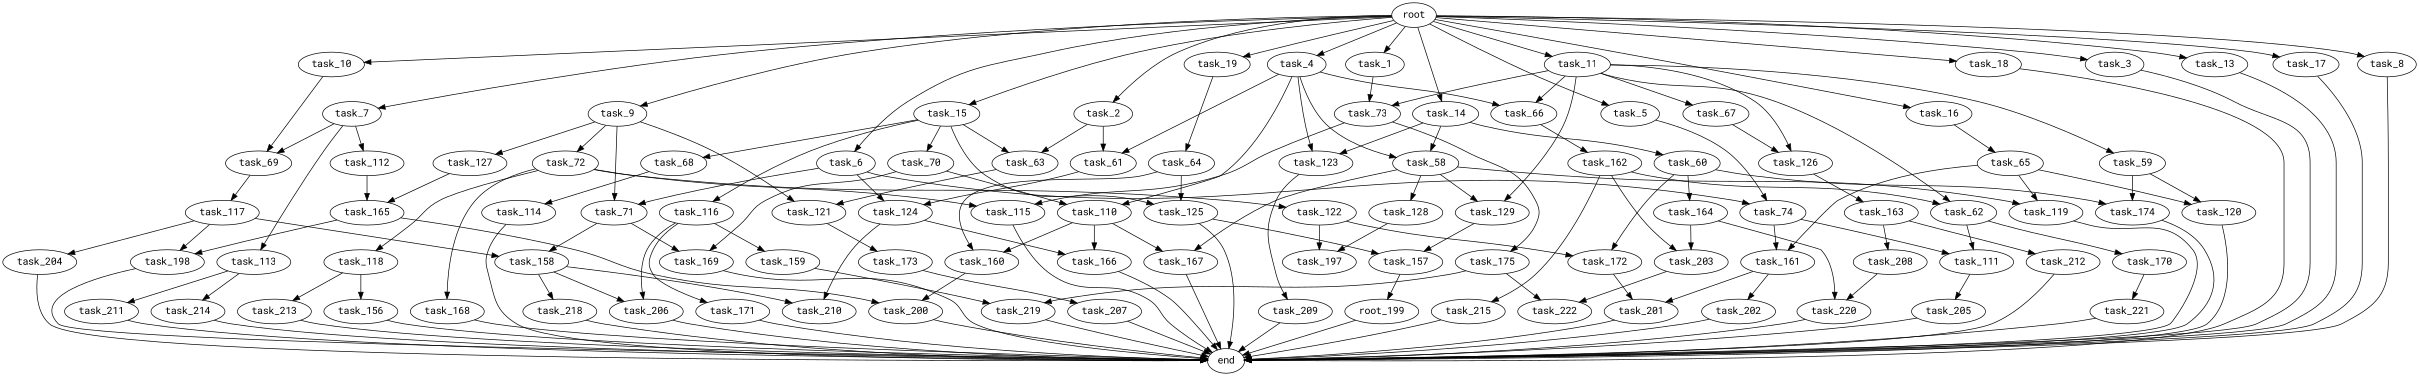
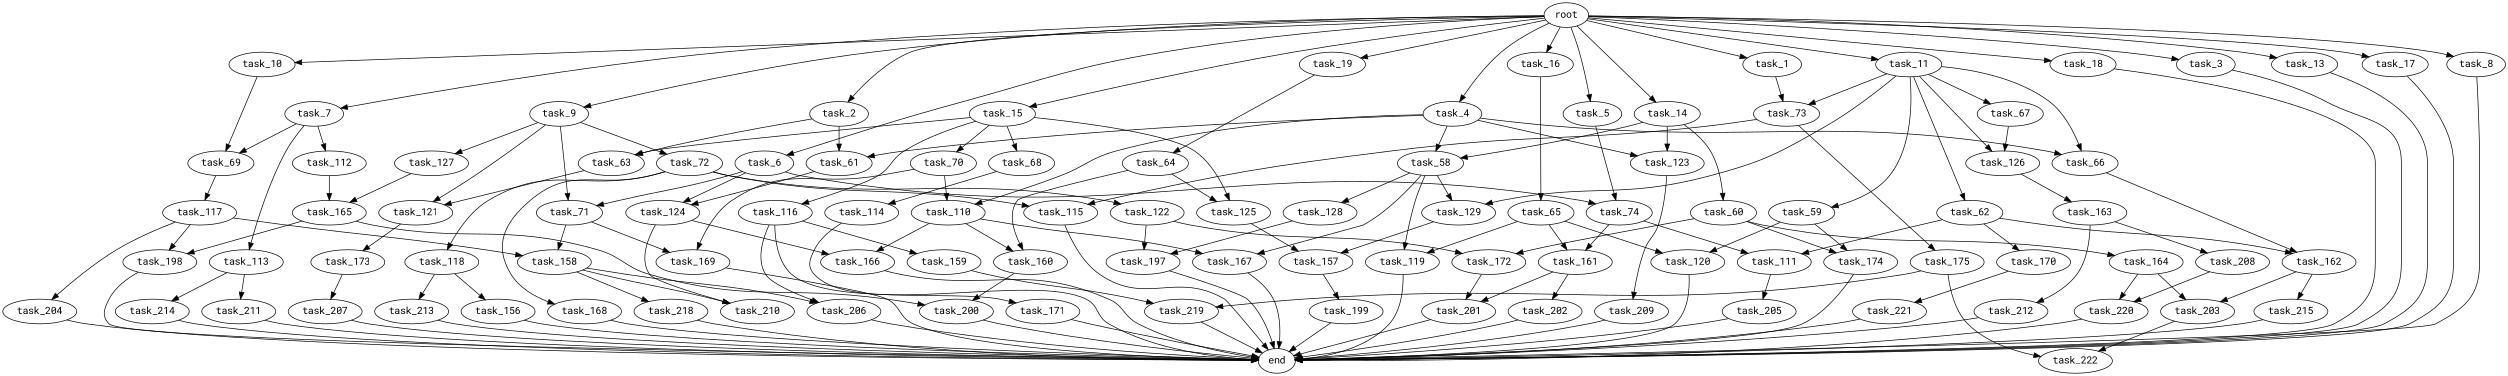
(1782, 187) -> (2135, 234)
(1232, 277) -> (1232, 292)
(1382, 311) -> (1346, 311)
